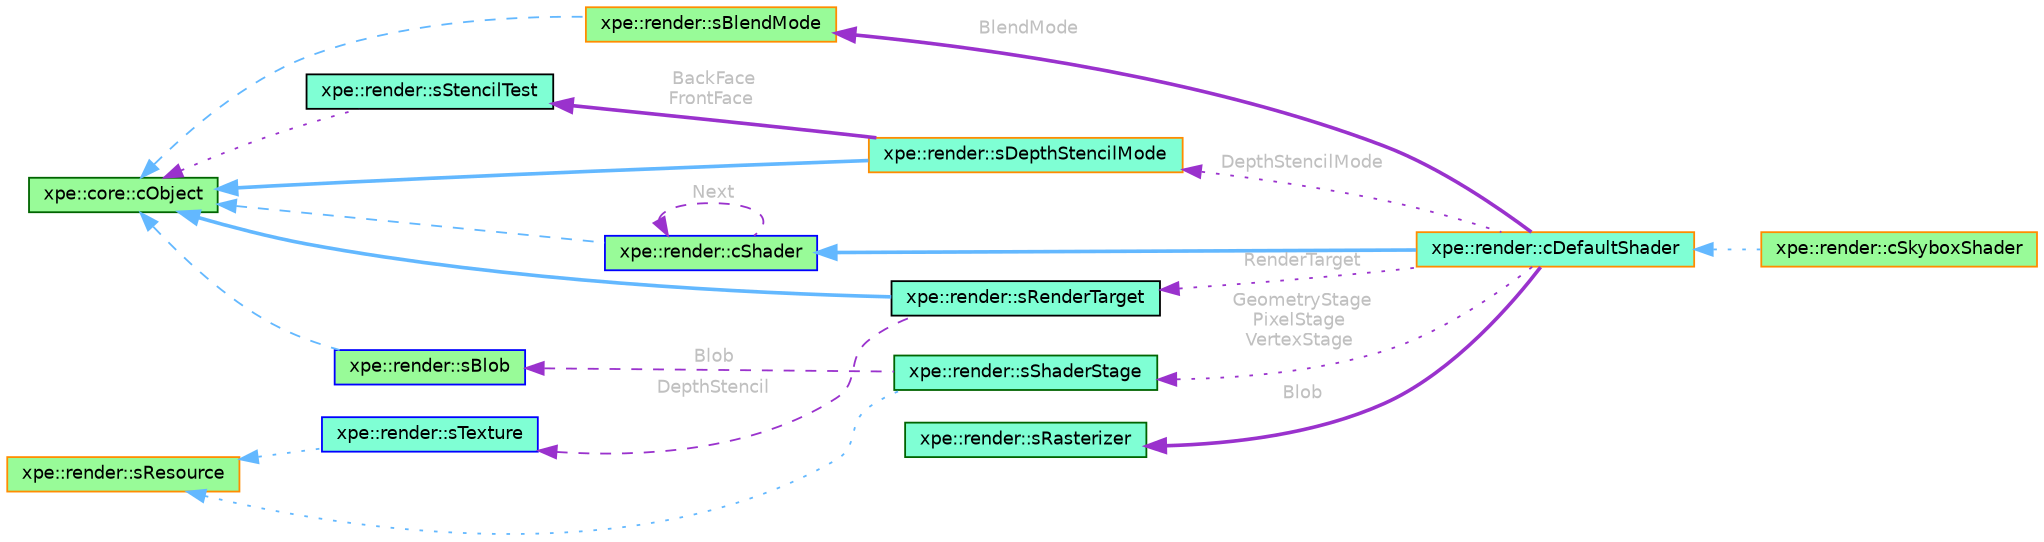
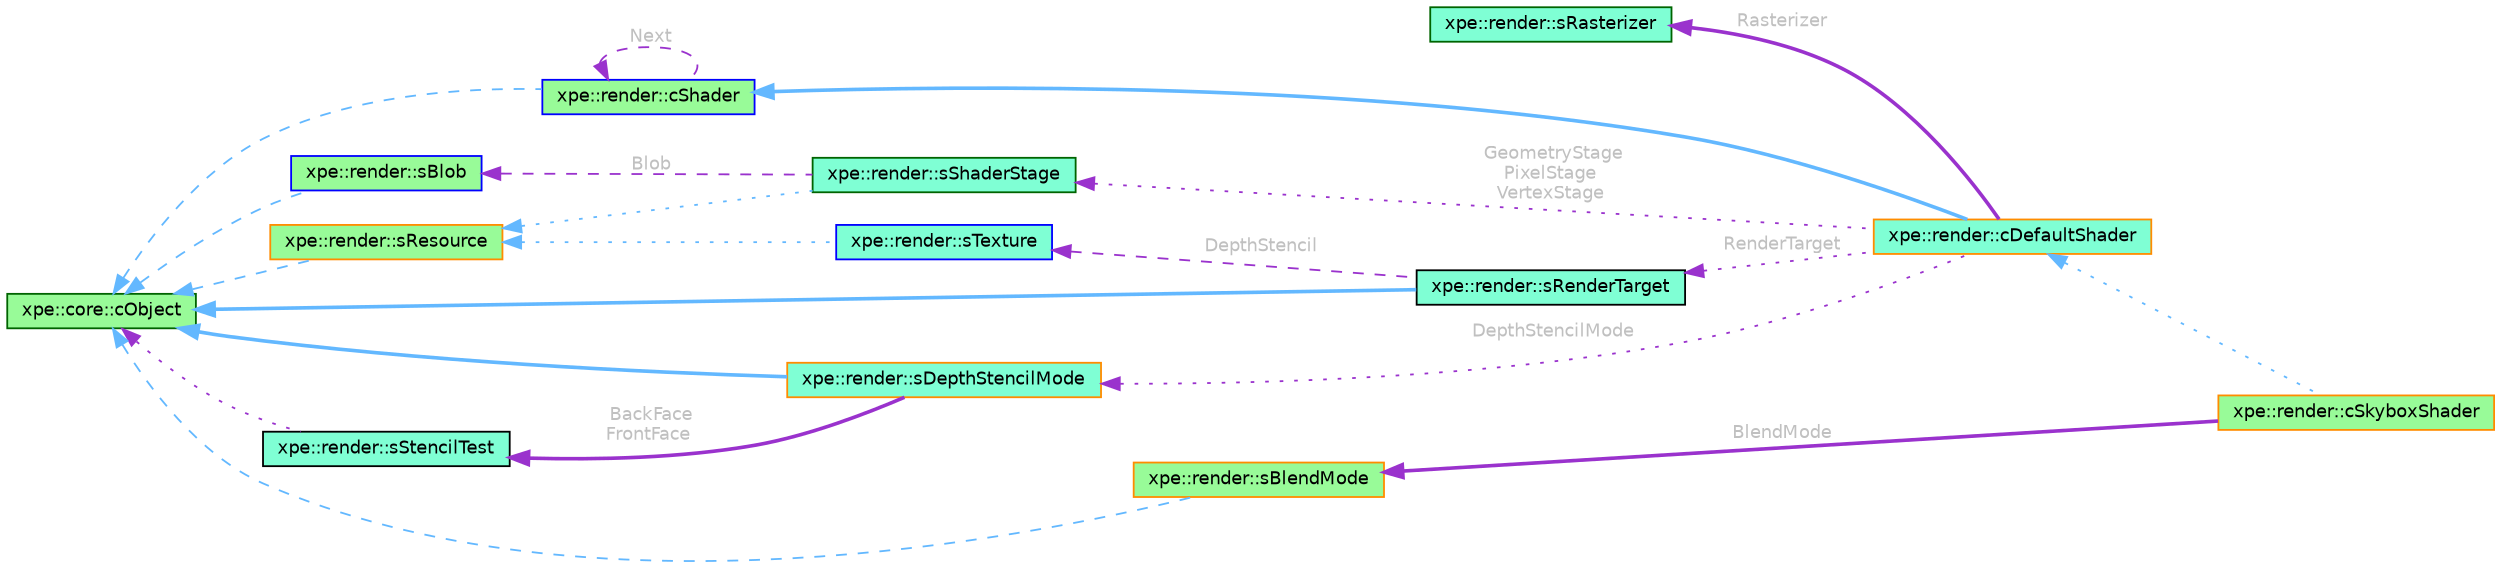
(1206, 93) -> (1811, 446)
none -> (253, 274)
(1300, 394) -> (1779, 22)
